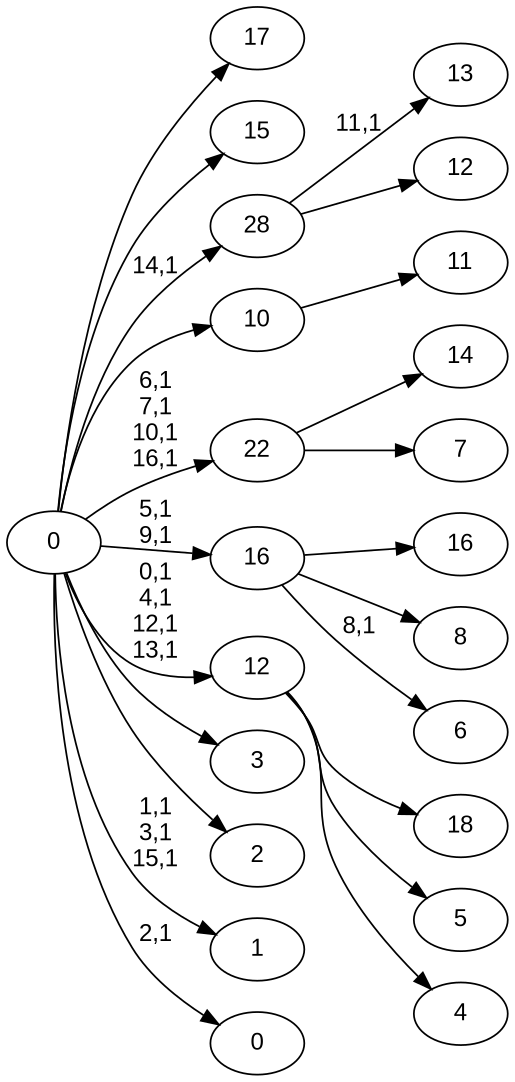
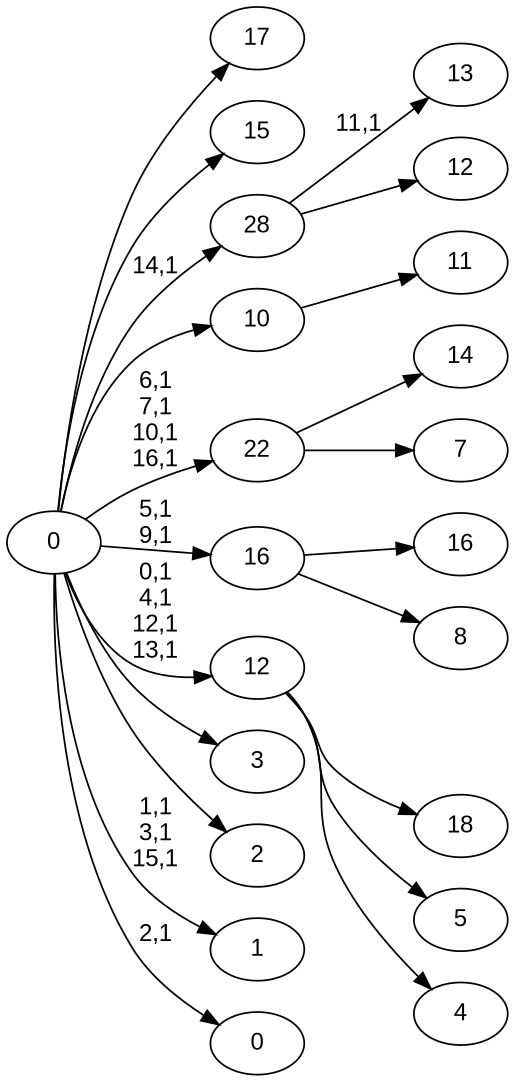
(461, 732) -> none
